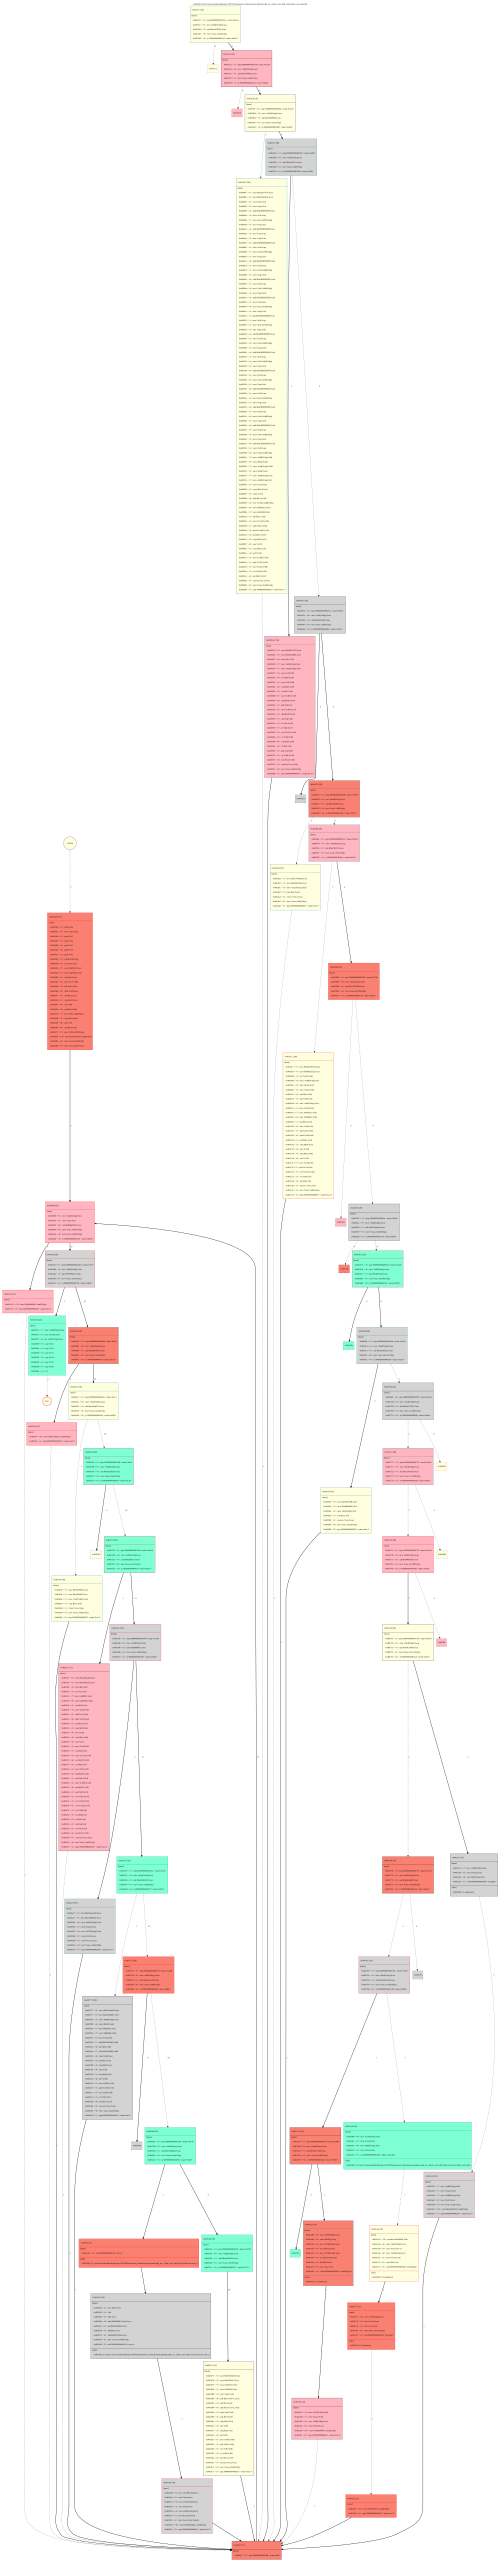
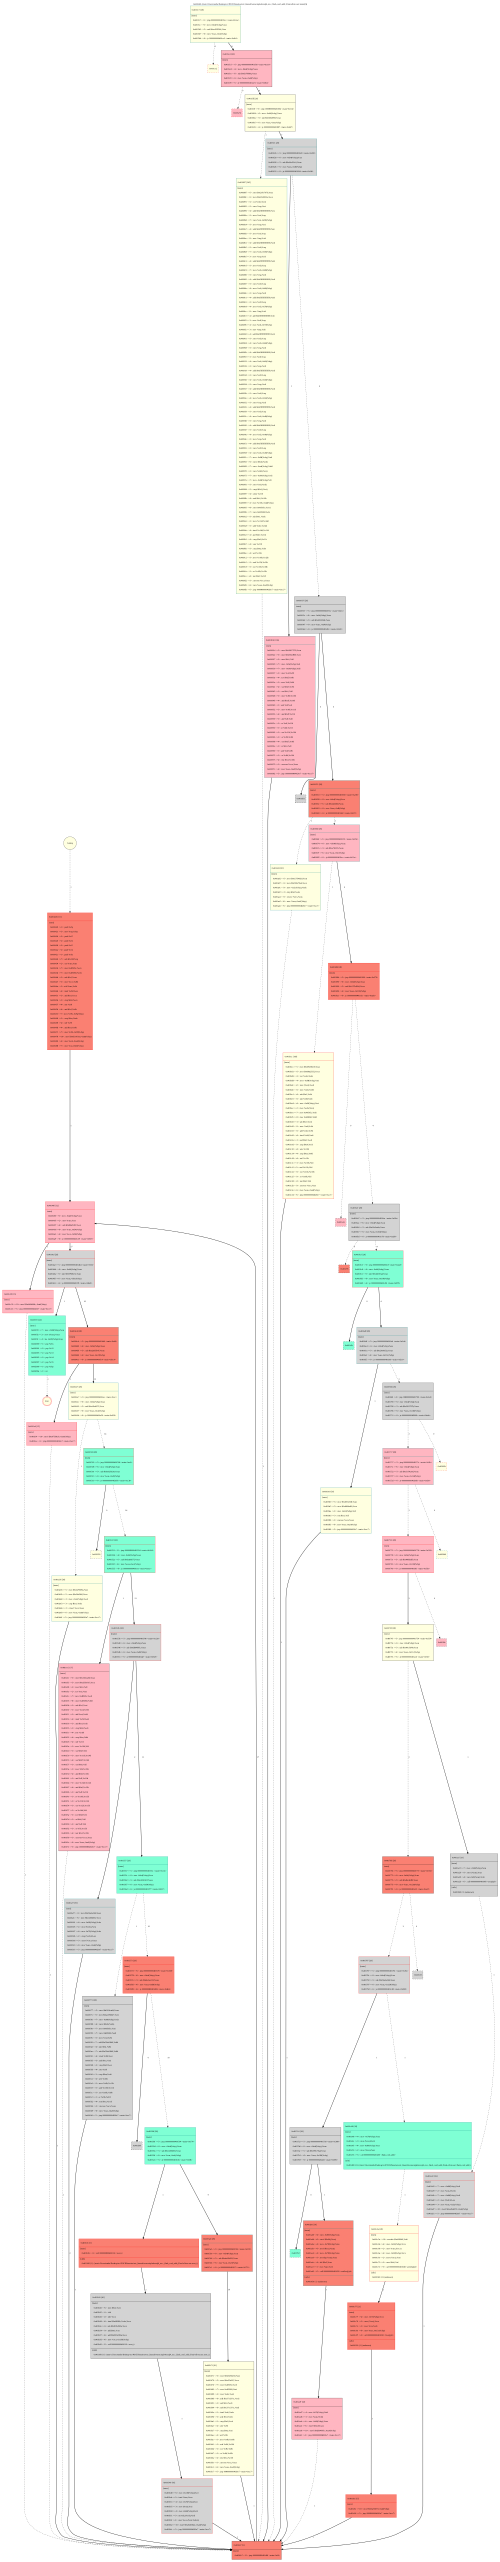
(315, 2146) -> (315, 2146)
(227, 2253) -> (227, 2253)
(371, 2421) -> (371, 2421)
